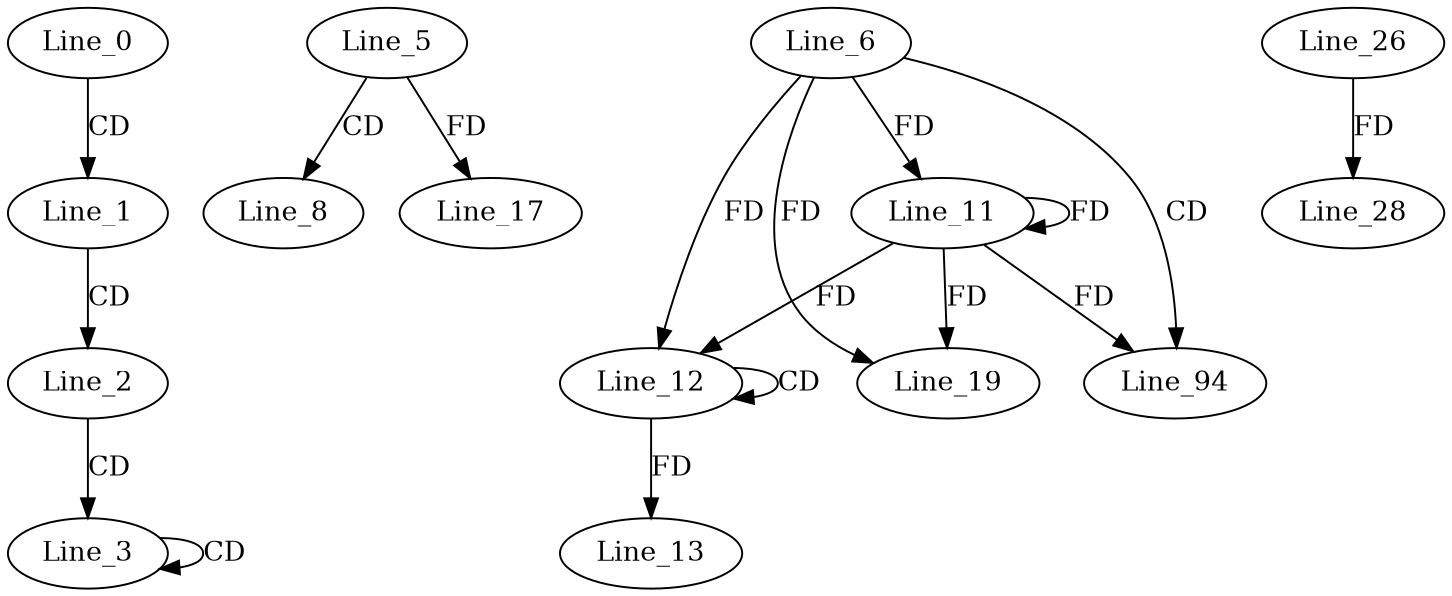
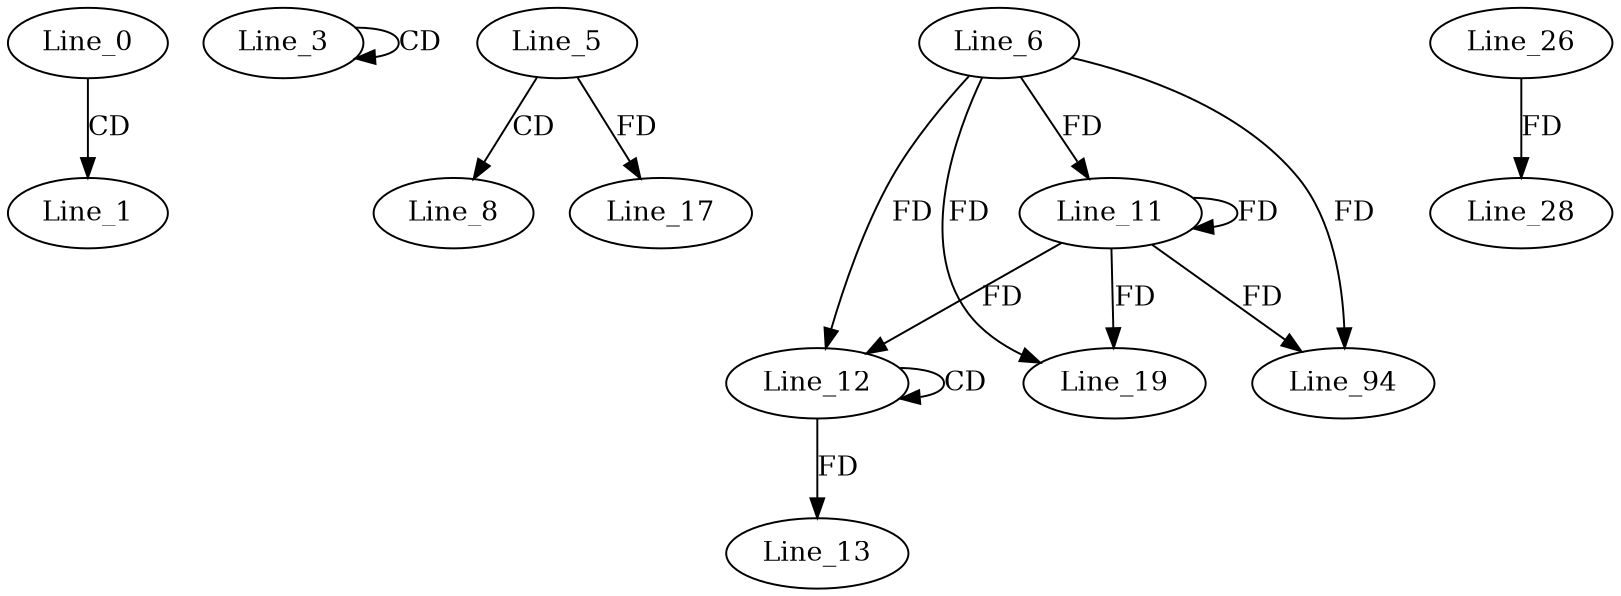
(1187, 213) -> (1355, 213)
(88, 383) -> none
